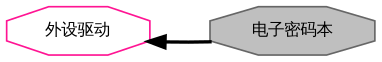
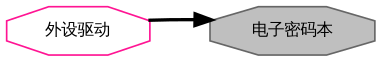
(189, 42) -> (172, 20)
